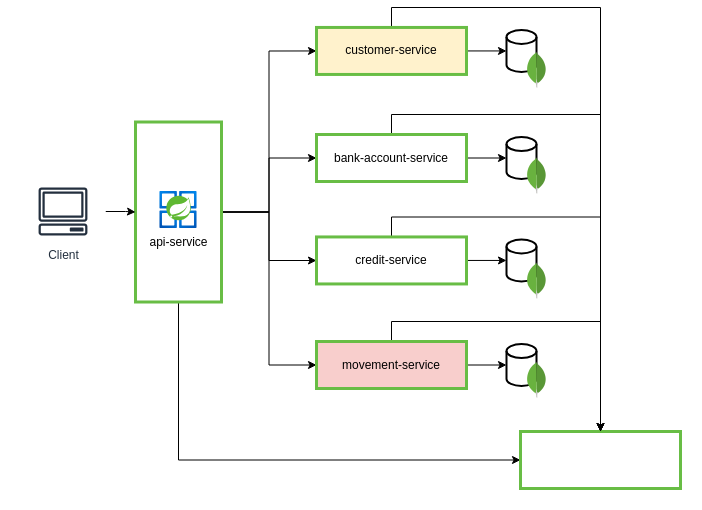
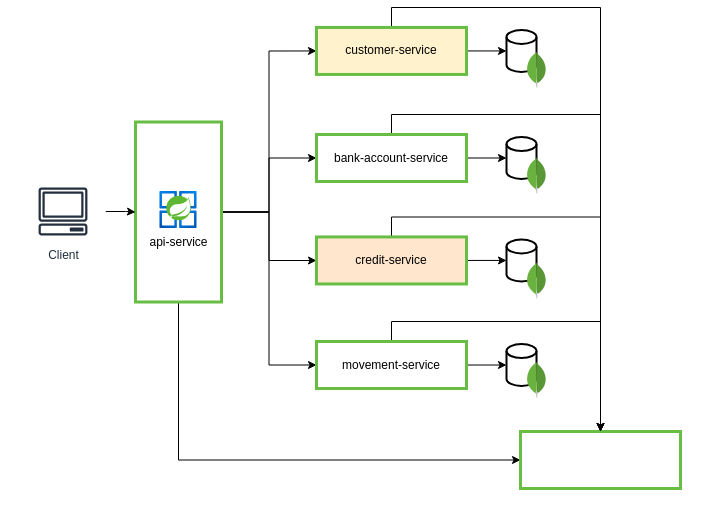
(392, 260) -> (392, 260)
(392, 365) -> (392, 365)
